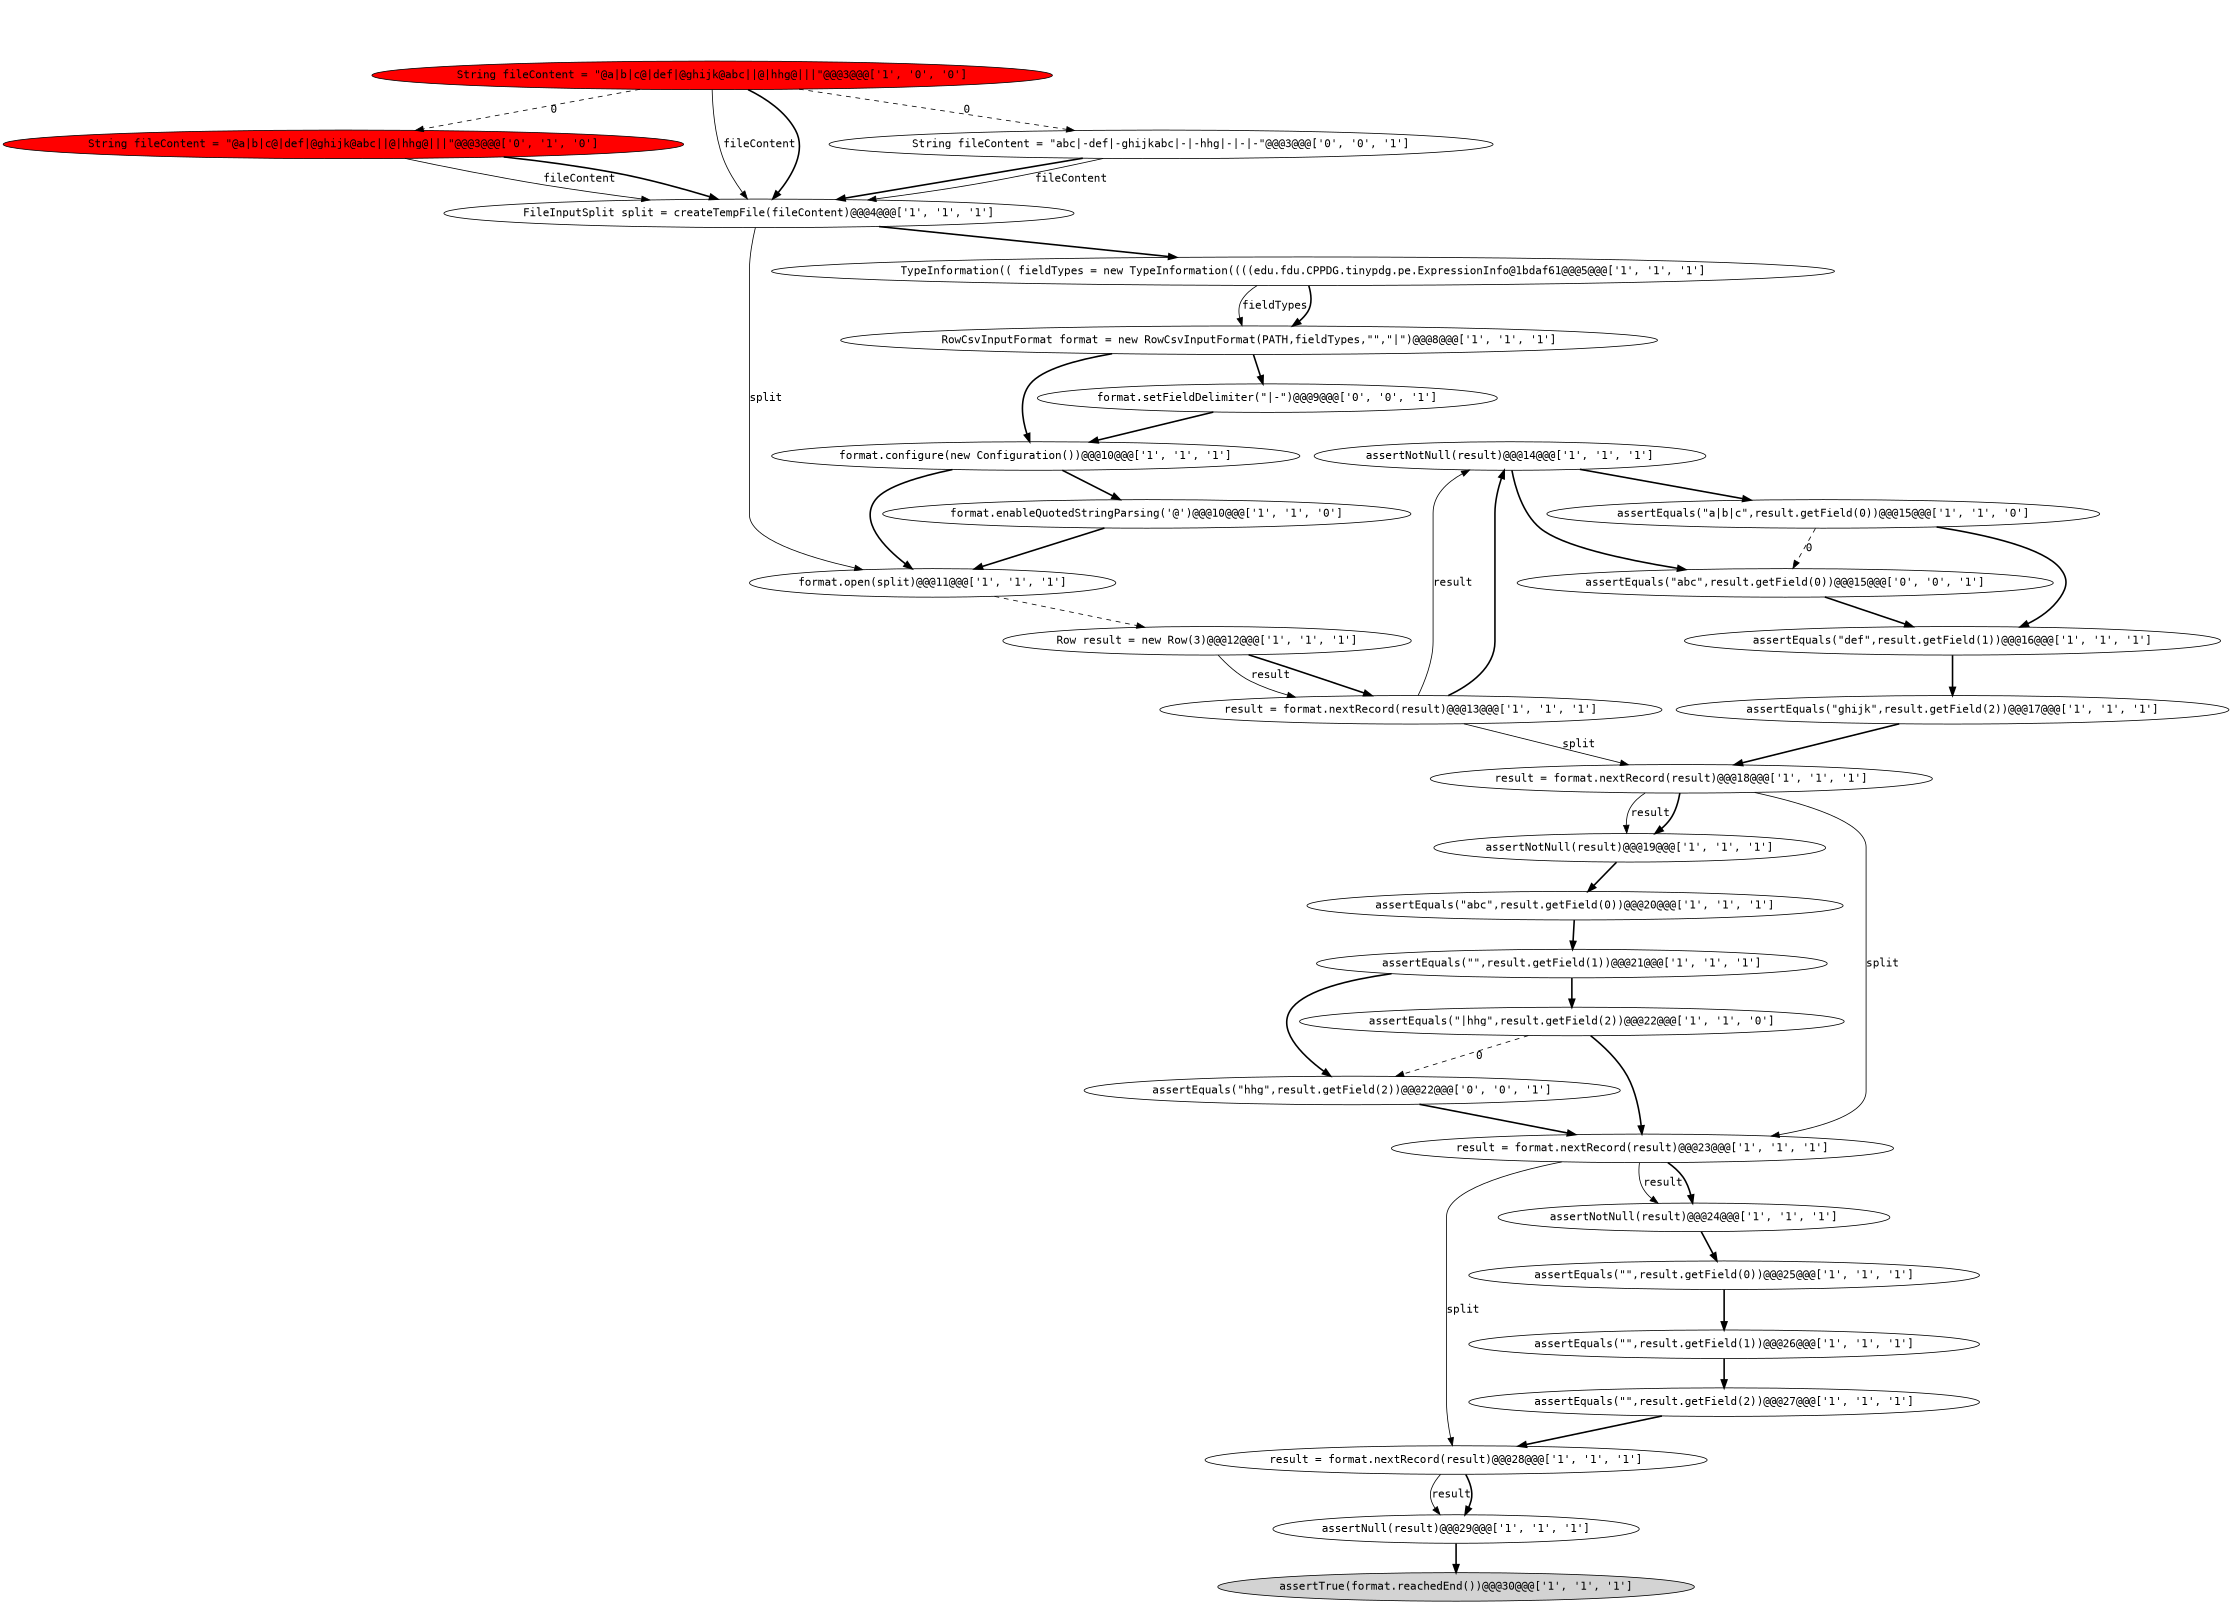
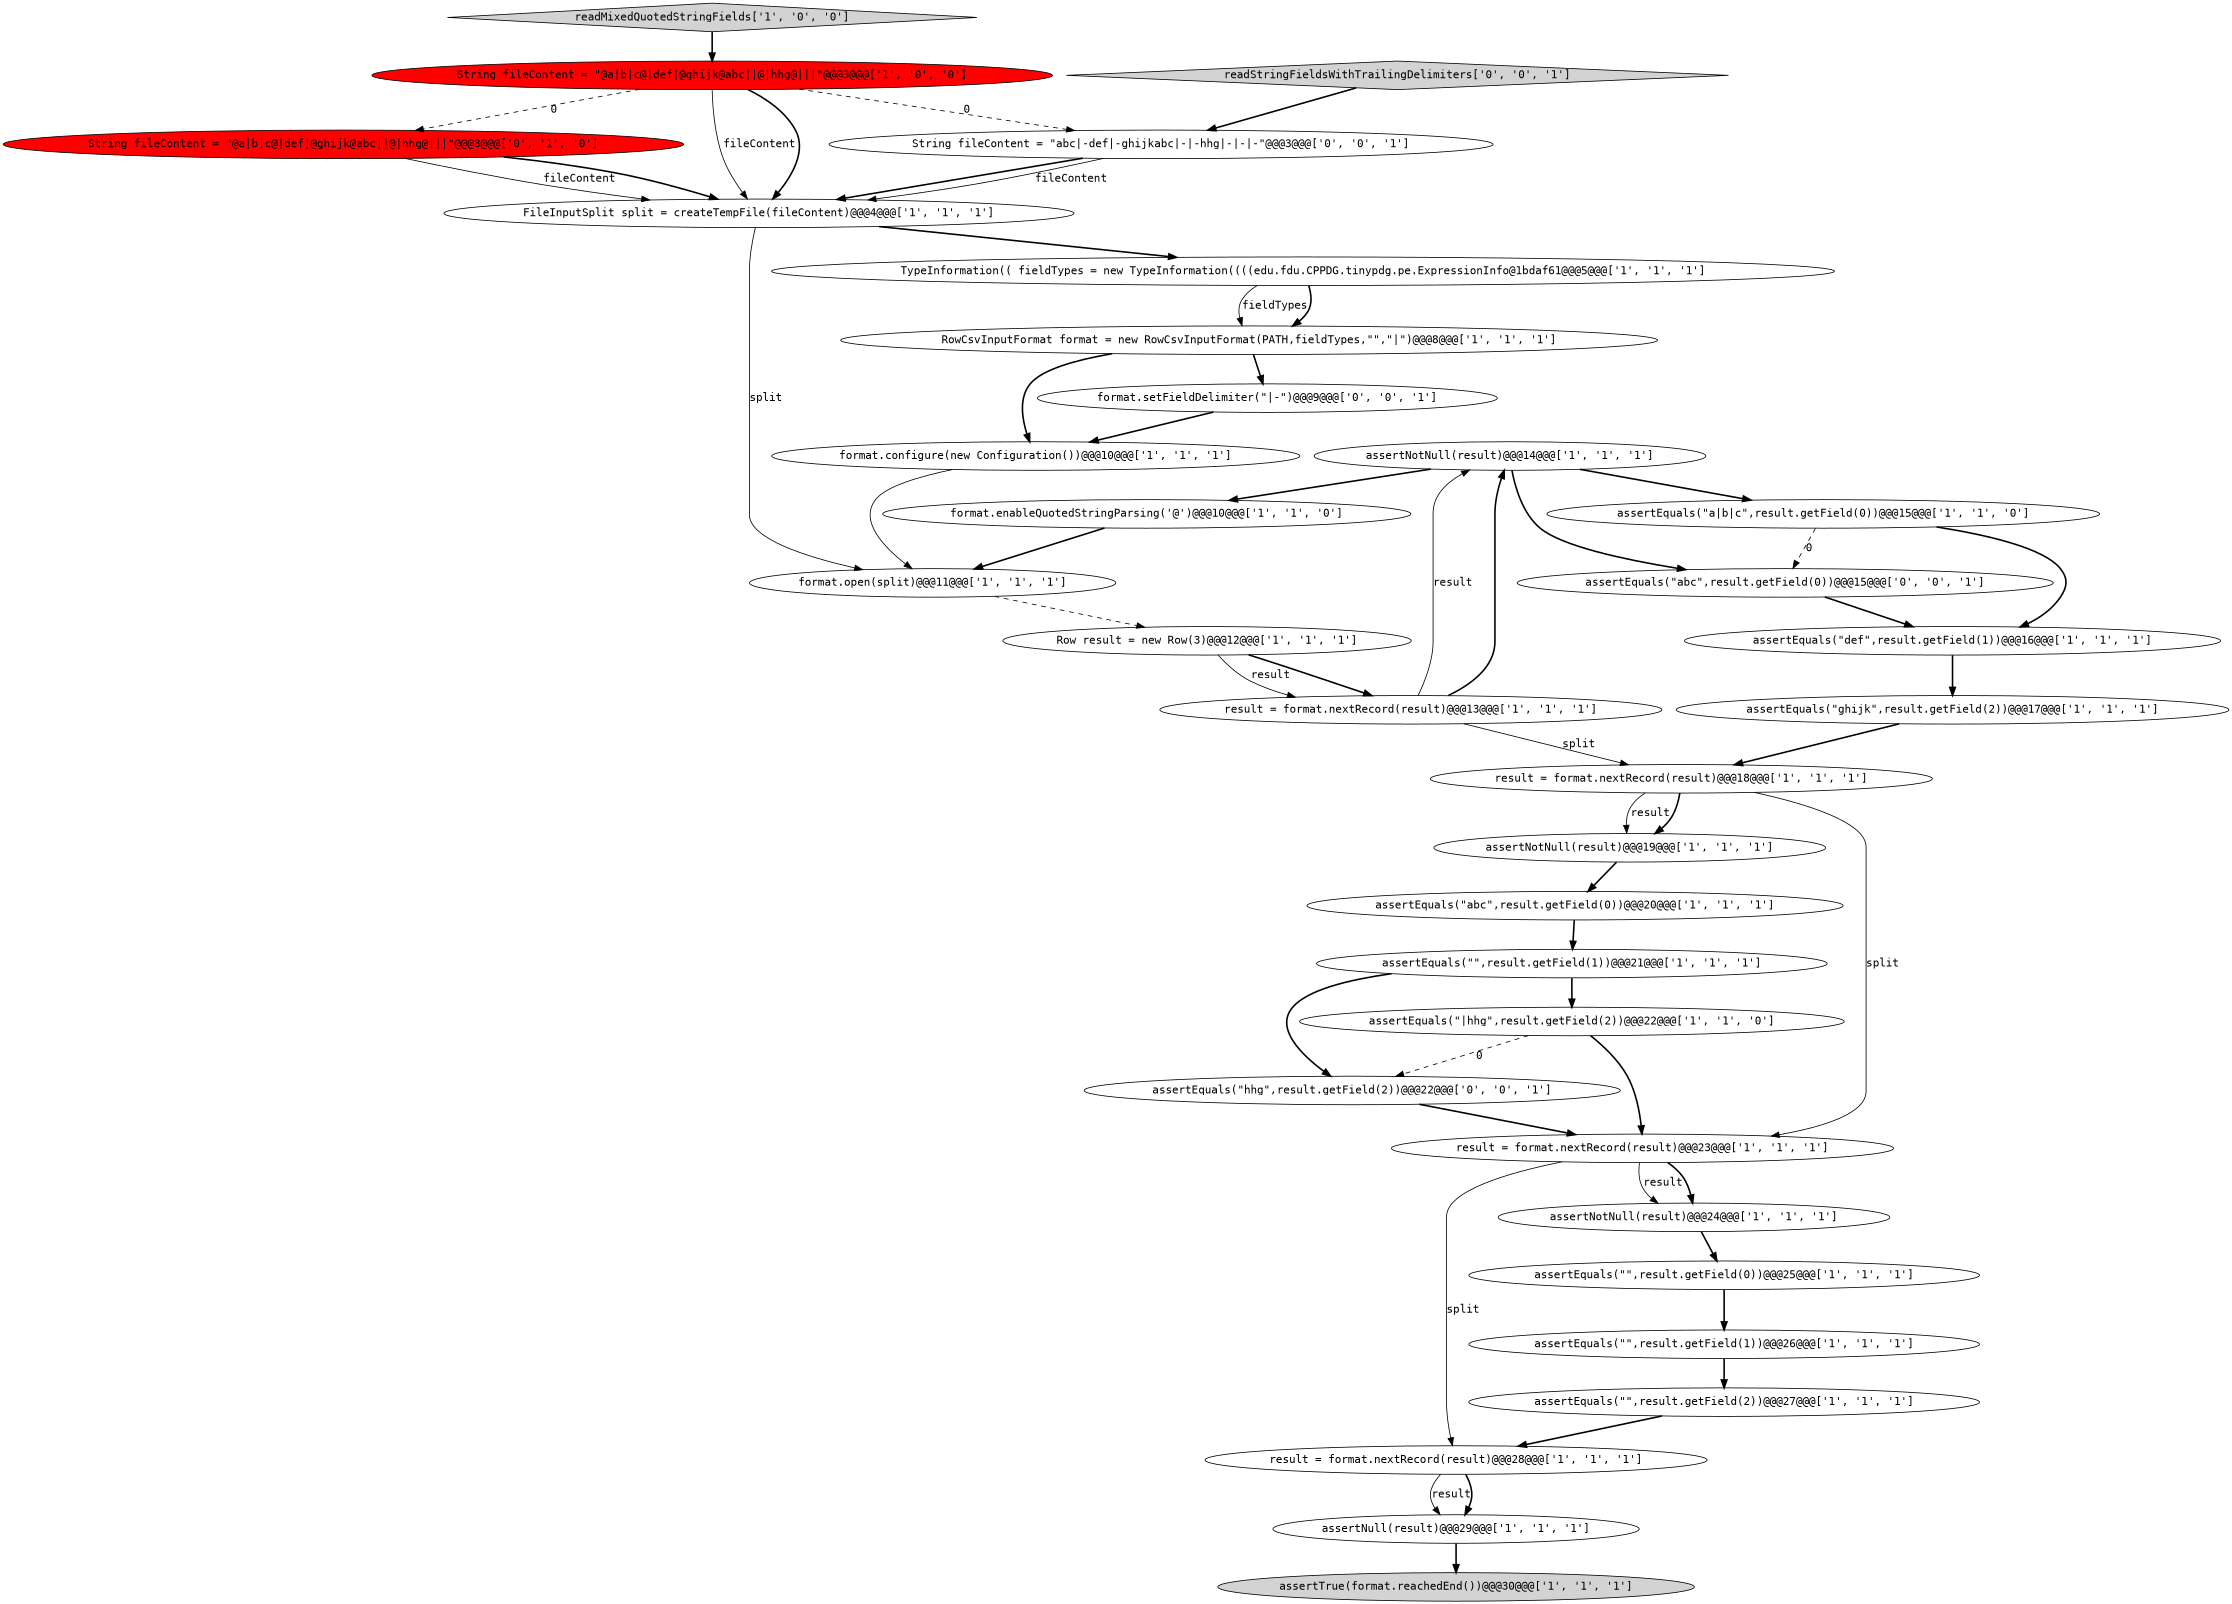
none -> (712, 17)
none -> (1397, 75)
(1088, 483) -> (1334, 484)
(877, 498) -> (877, 498)
